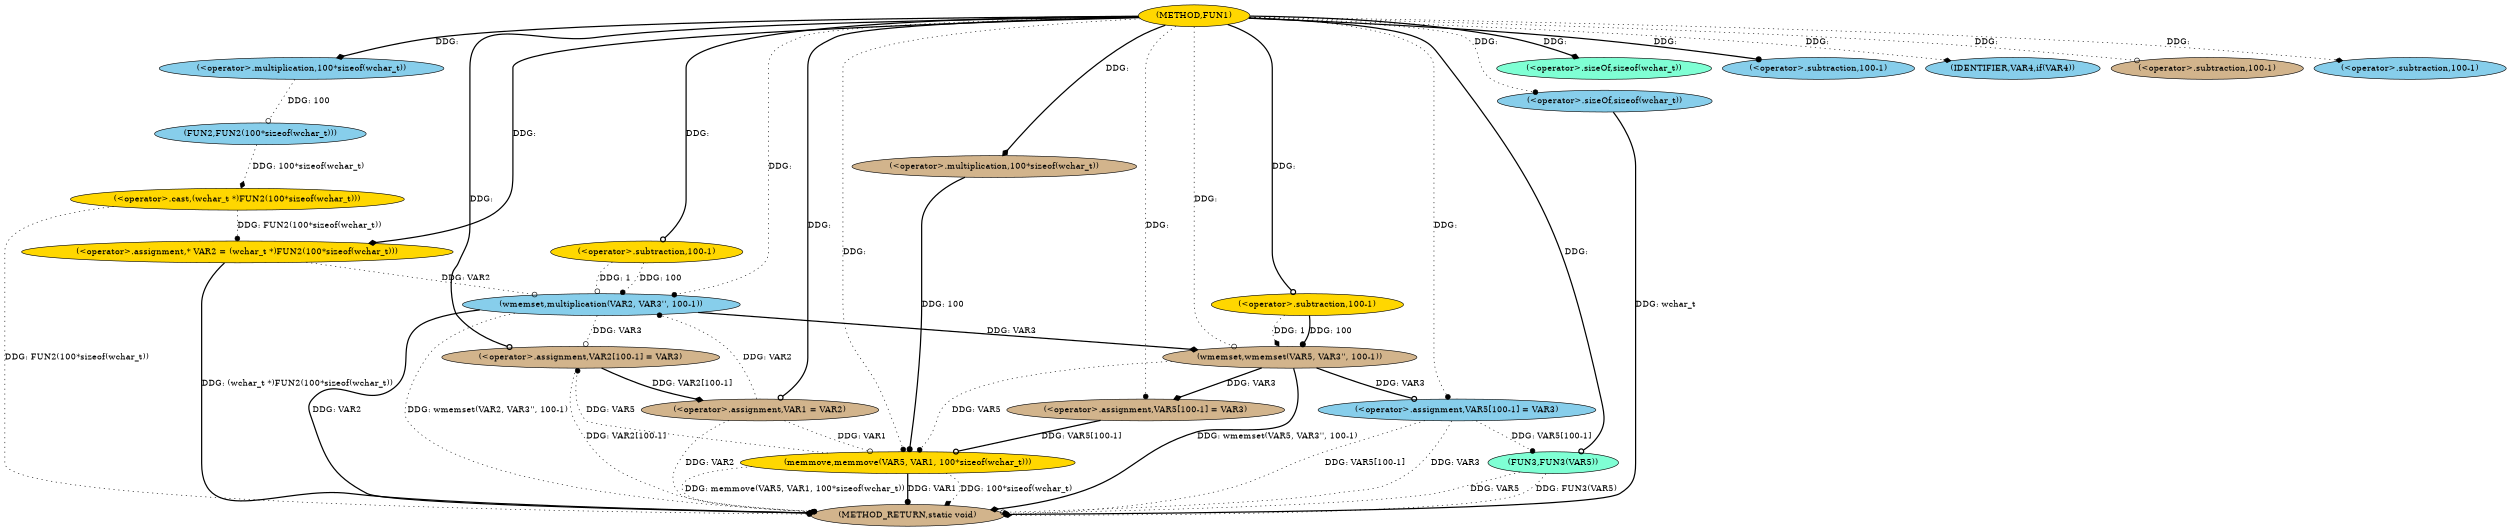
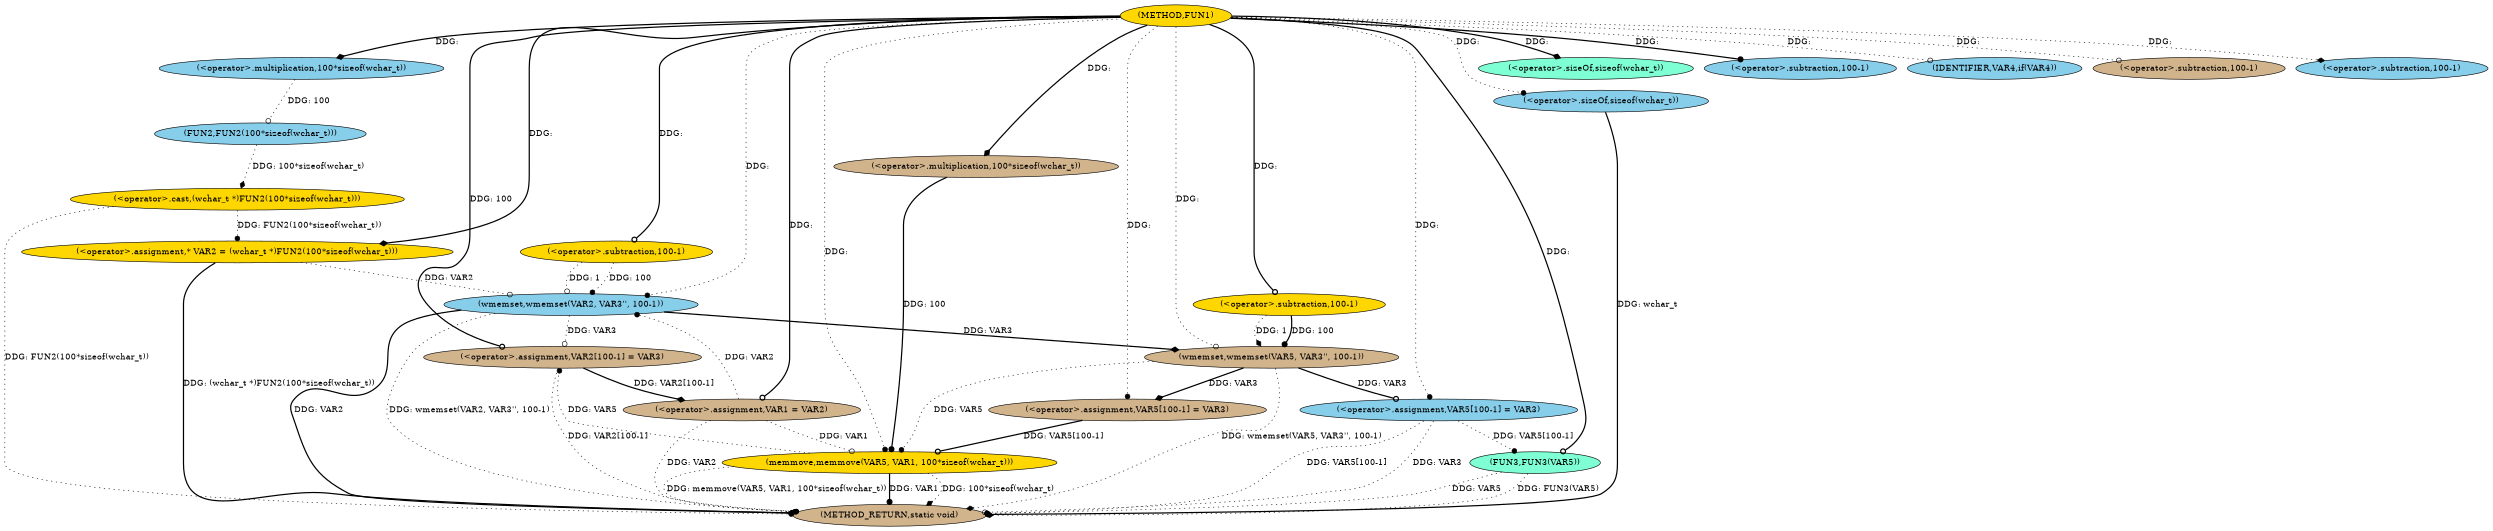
(1597, 33) -> (1580, 33)
(483, 199) -> (491, 199)
(601, 305) -> (571, 305)
(1166, 444) -> (1150, 459)
